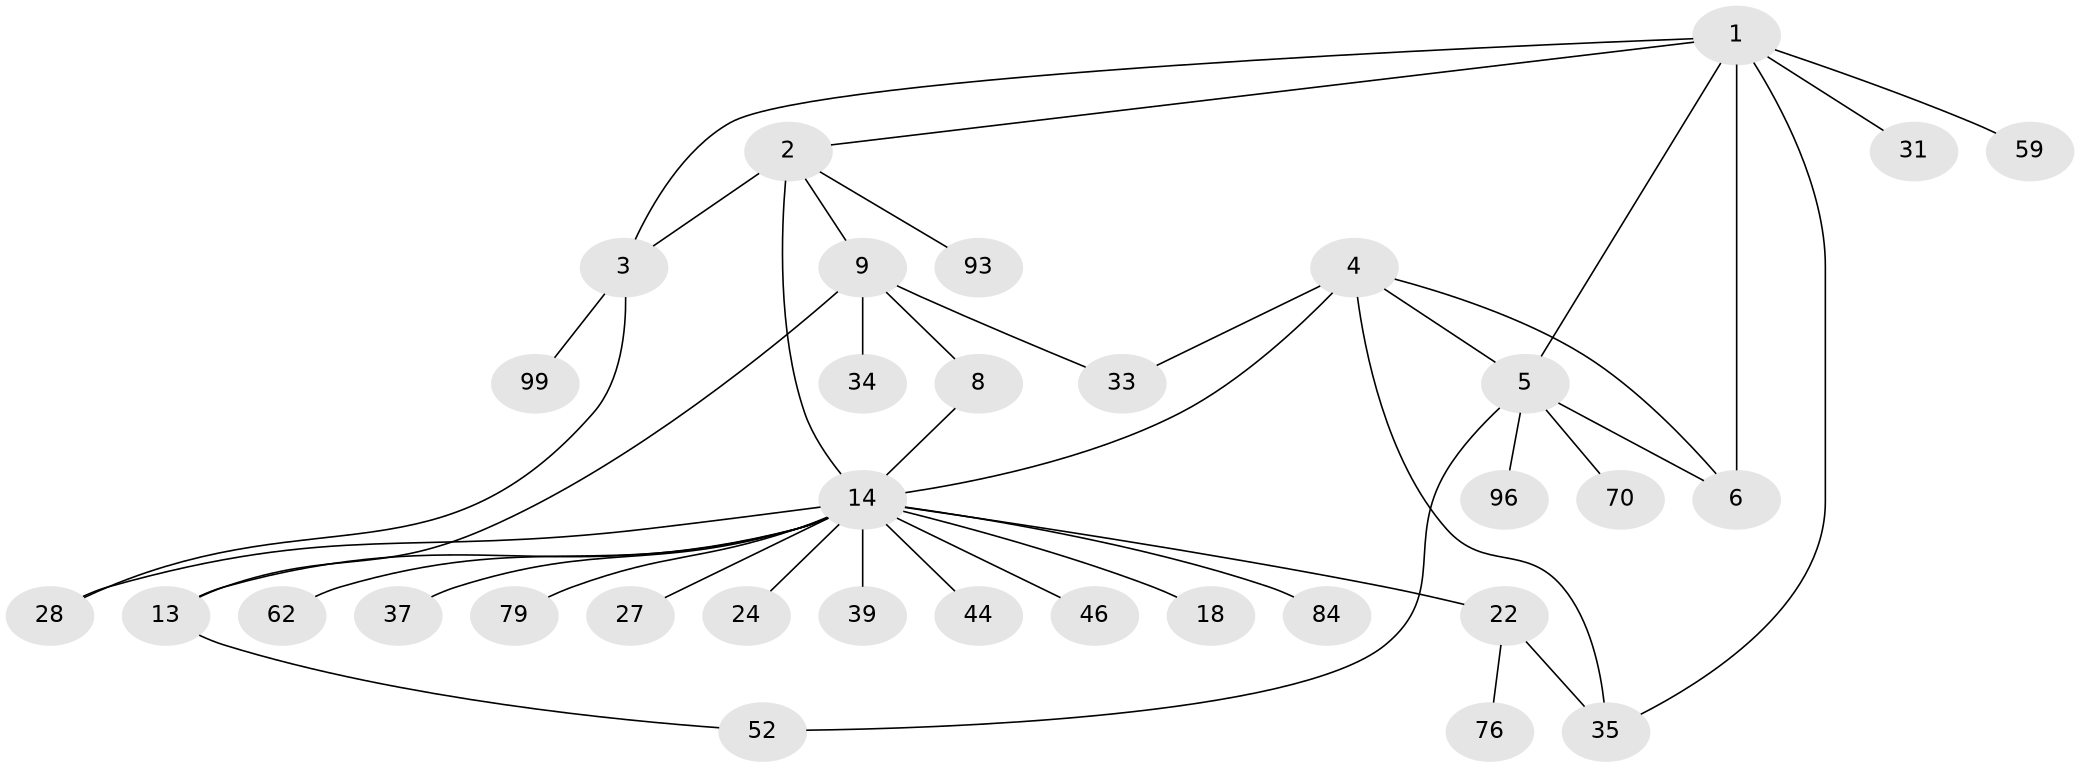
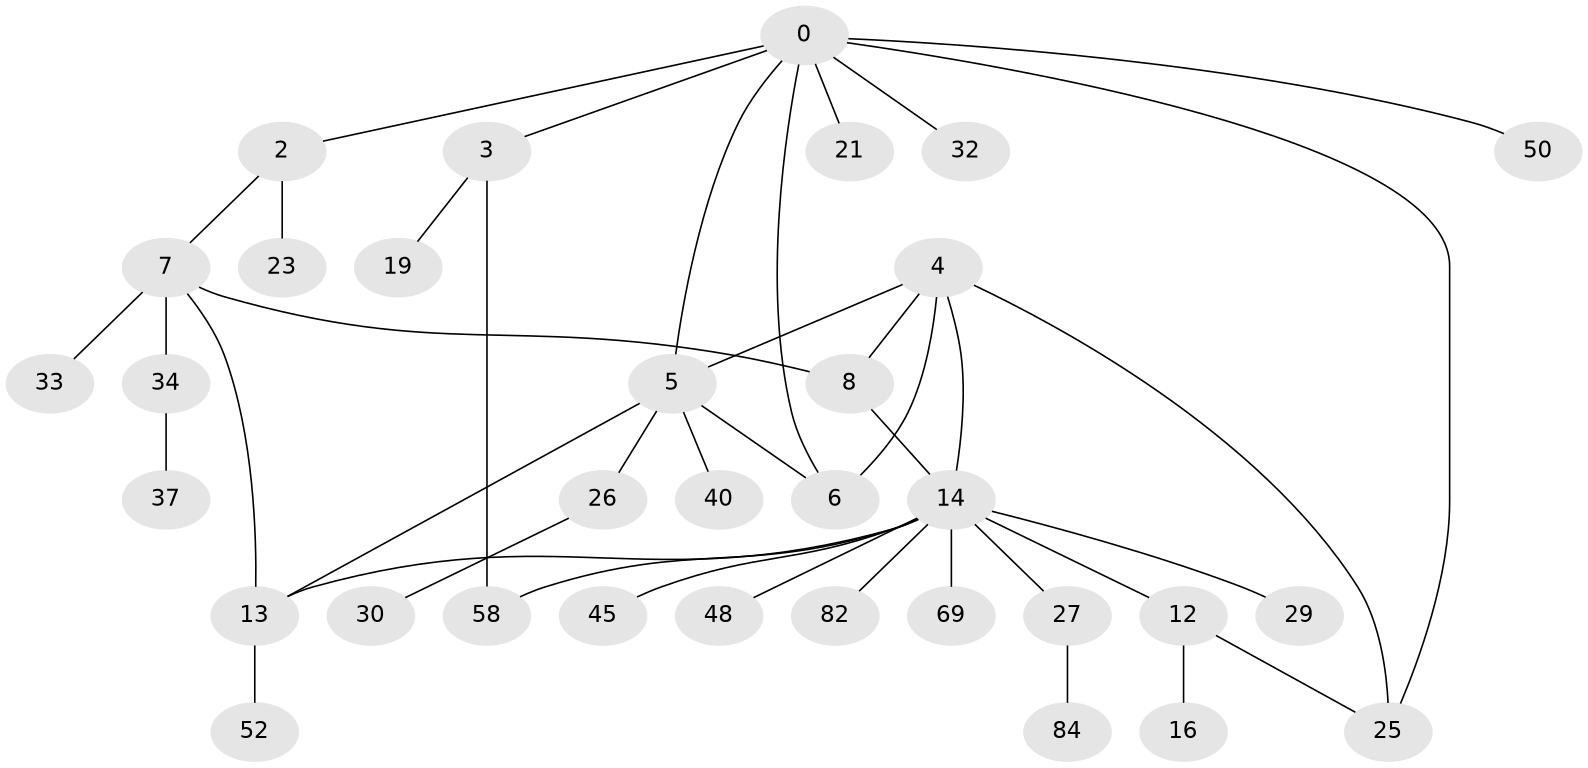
(1737, 35) -> (805, 35)
none -> (966, 152)
(1914, 152) -> (850, 152)
(2030, 152) -> (1538, 152)
(706, 210) -> none
(863, 268) -> (166, 268)
(979, 268) -> (282, 268)
(786, 318) -> none
(1238, 326) -> (894, 326)
(535, 384) -> (398, 268)
(1504, 500) -> (603, 500)
(1621, 500) -> (719, 500)
(1180, 561) -> (1067, 674)
(539, 567) -> (166, 442)
(50, 616) -> (487, 616)
(282, 616) -> (835, 616)
none -> (371, 616)
(514, 616) -> (951, 616)
(747, 616) -> none
(863, 616) -> (1300, 616)
(979, 616) -> (603, 616)
(1095, 616) -> none
(1211, 616) -> (719, 616)
(1504, 616) -> (1184, 616)
(1236, 696) -> (464, 500)
(1490, 732) -> (1184, 732)
(1606, 732) -> (1388, 732)
